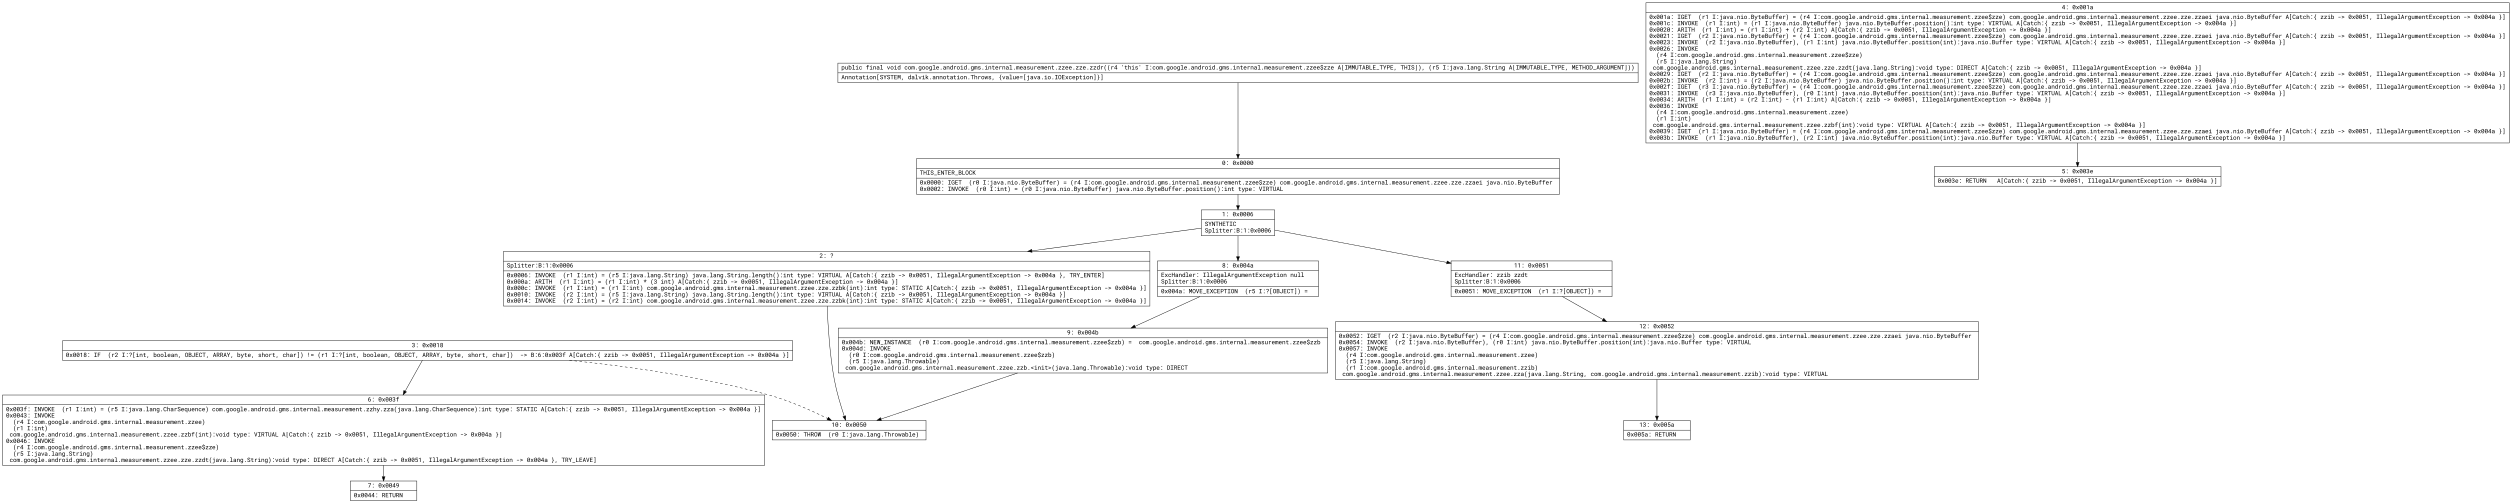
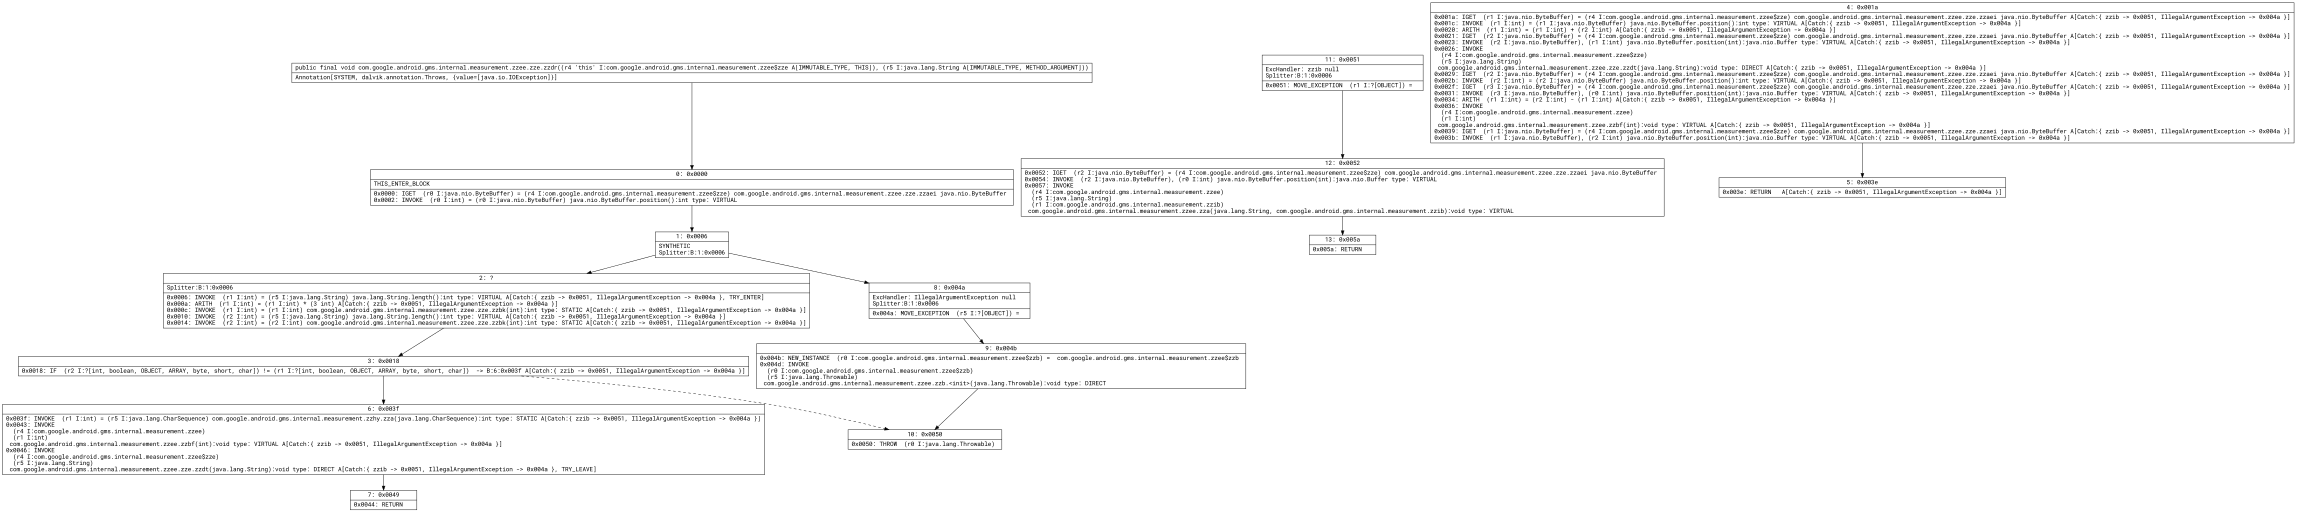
(1361, 246) -> none
(1491, 275) -> (1302, 69)
(832, 362) -> (423, 341)
